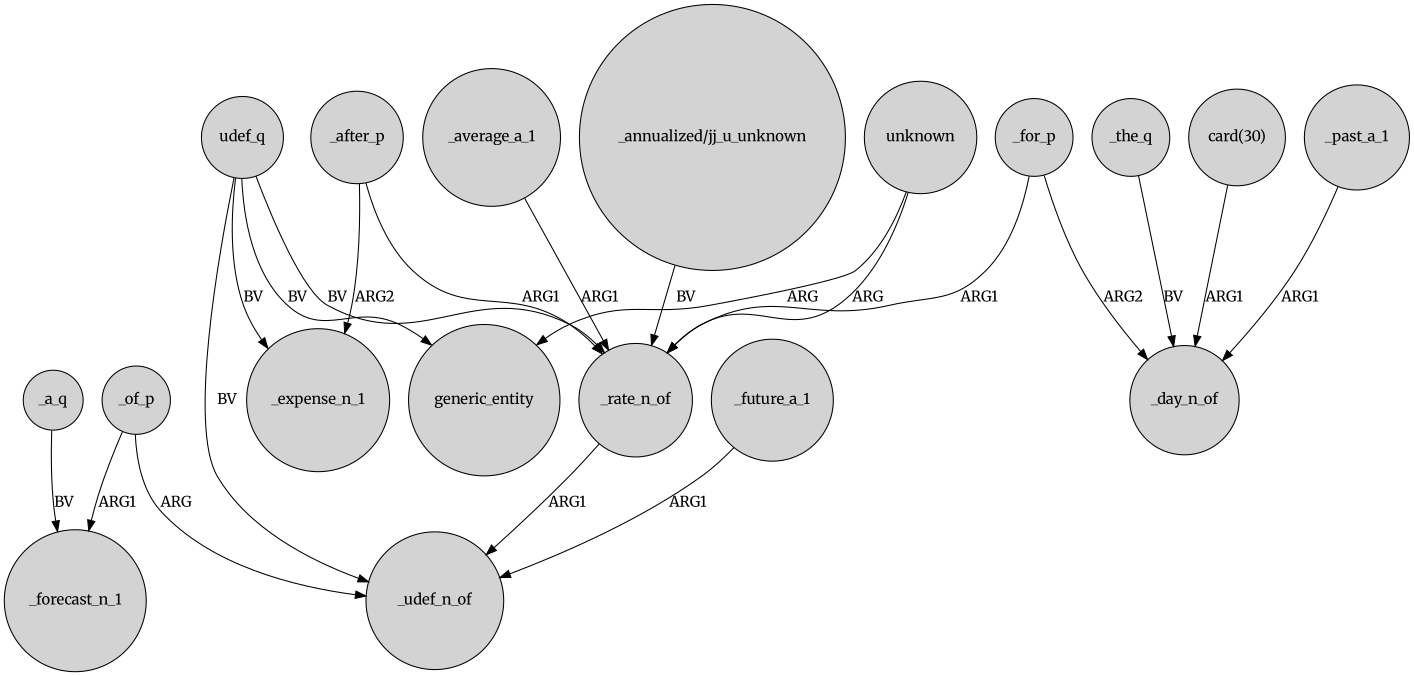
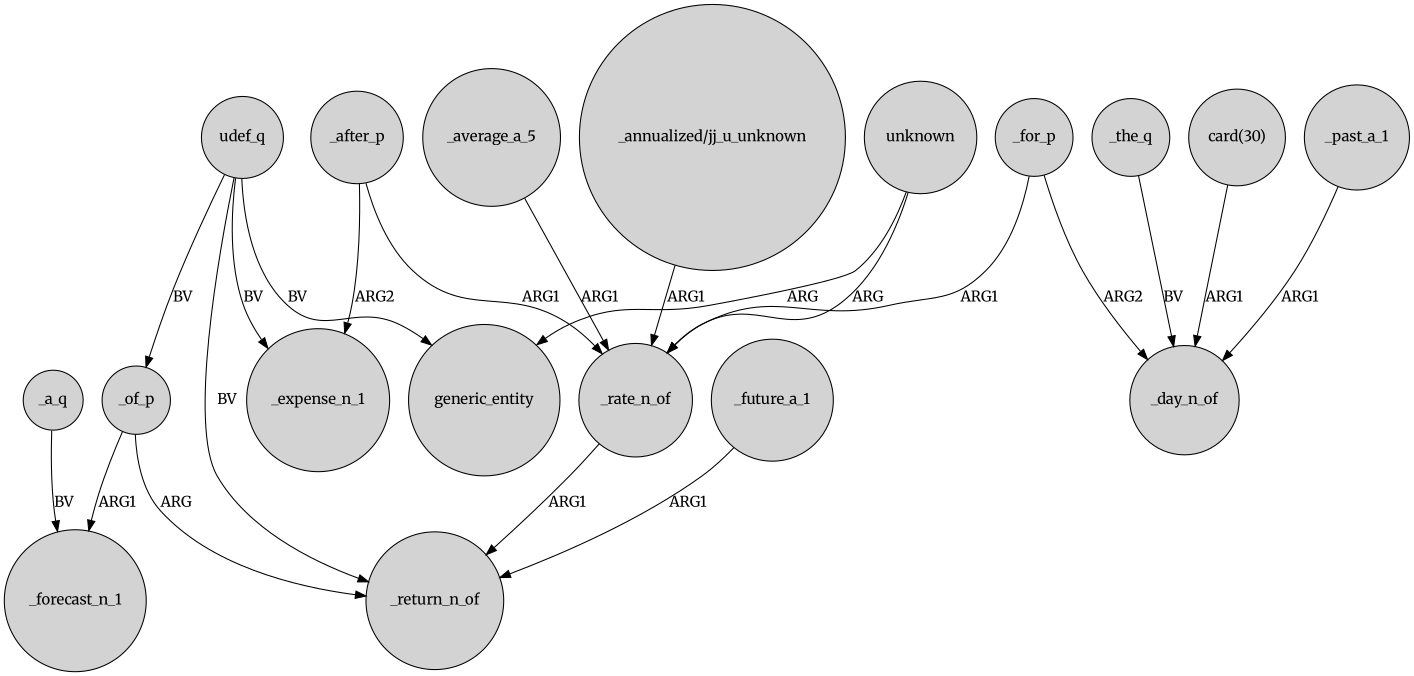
(492, 137) -> (492, 137)
(686, 298) -> (686, 298)
(413, 322) -> (183, 264)
(435, 601) -> (435, 601)
